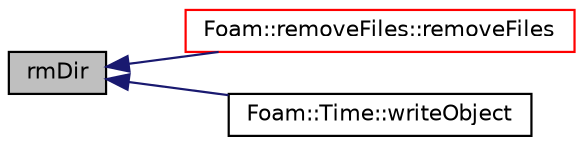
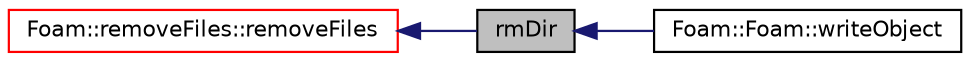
(174, 58) -> (449, 31)
(380, 115) -> (808, 31)
